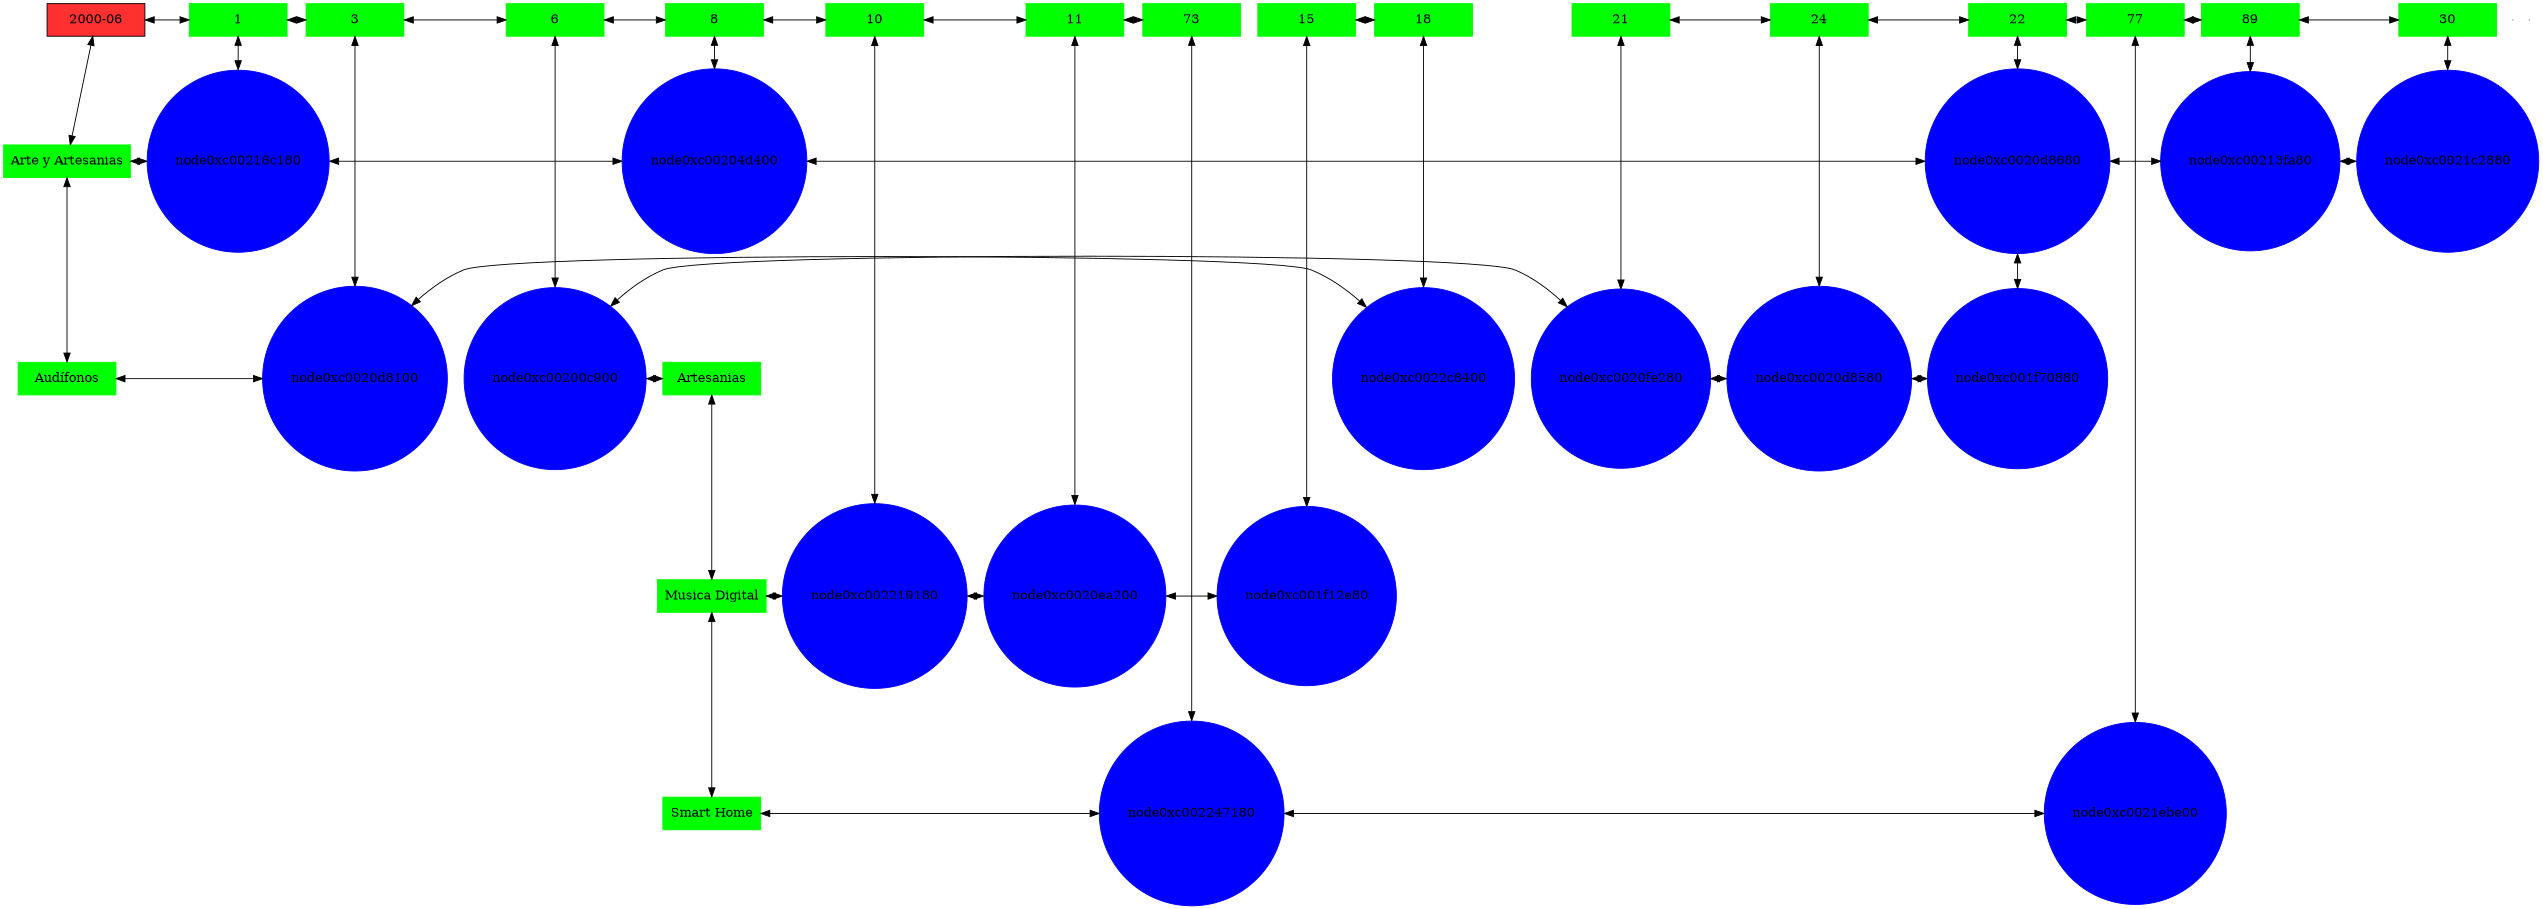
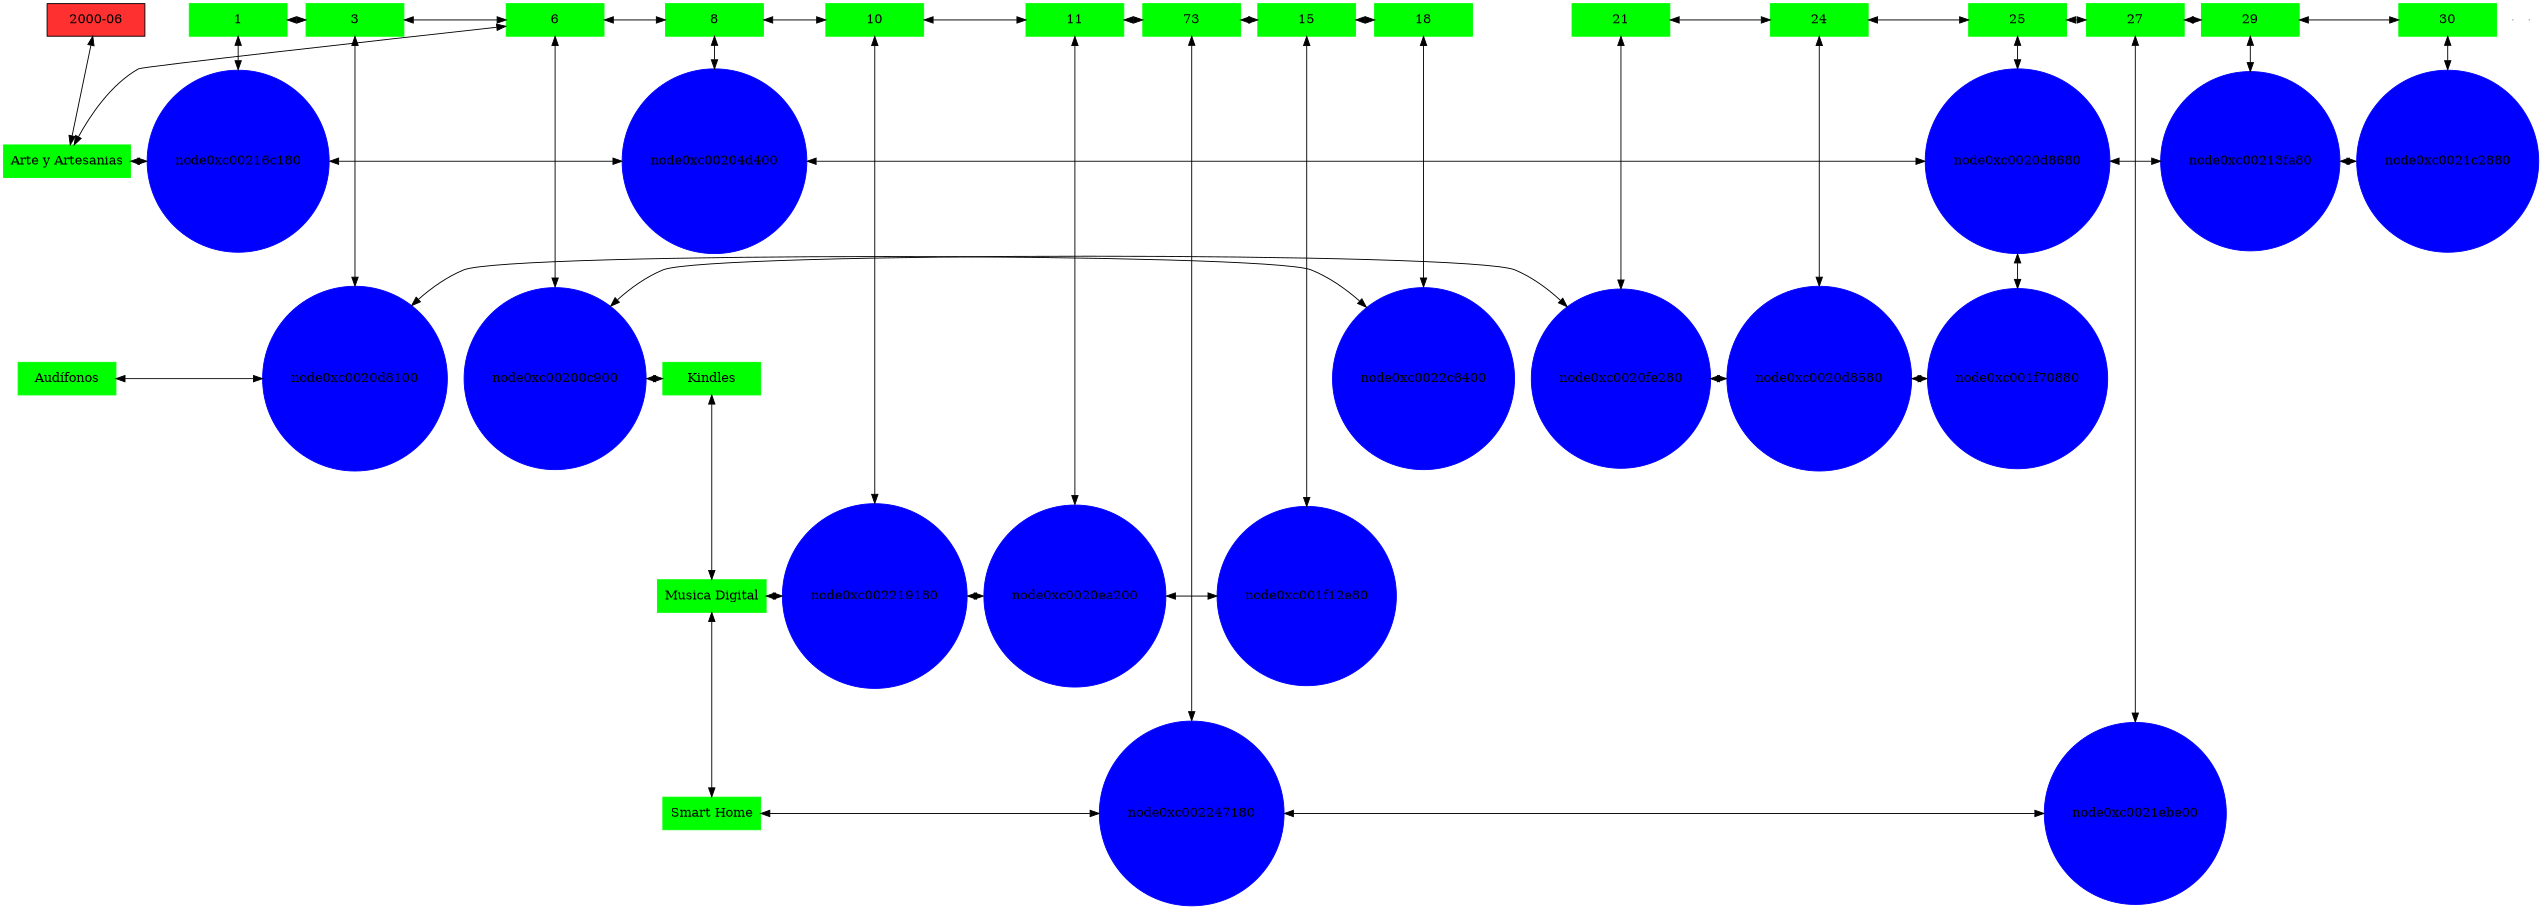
(167, 20) -> none
none -> (1250, 20)
(2018, 20) -> (2018, 20)
(2135, 20) -> (2135, 20)
(2250, 20) -> (2250, 20)
(67, 270) -> (272, 52)
(712, 379) -> (712, 379)
